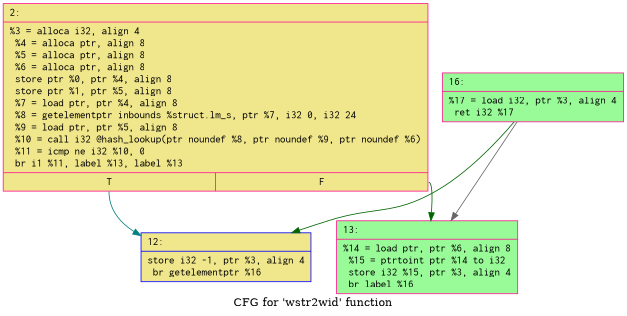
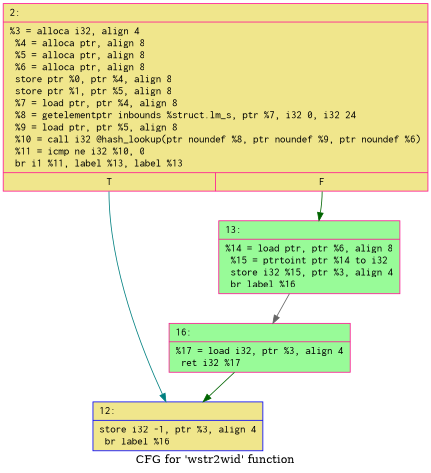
(486, 168) -> (283, 305)
(204, 272) -> (135, 441)
